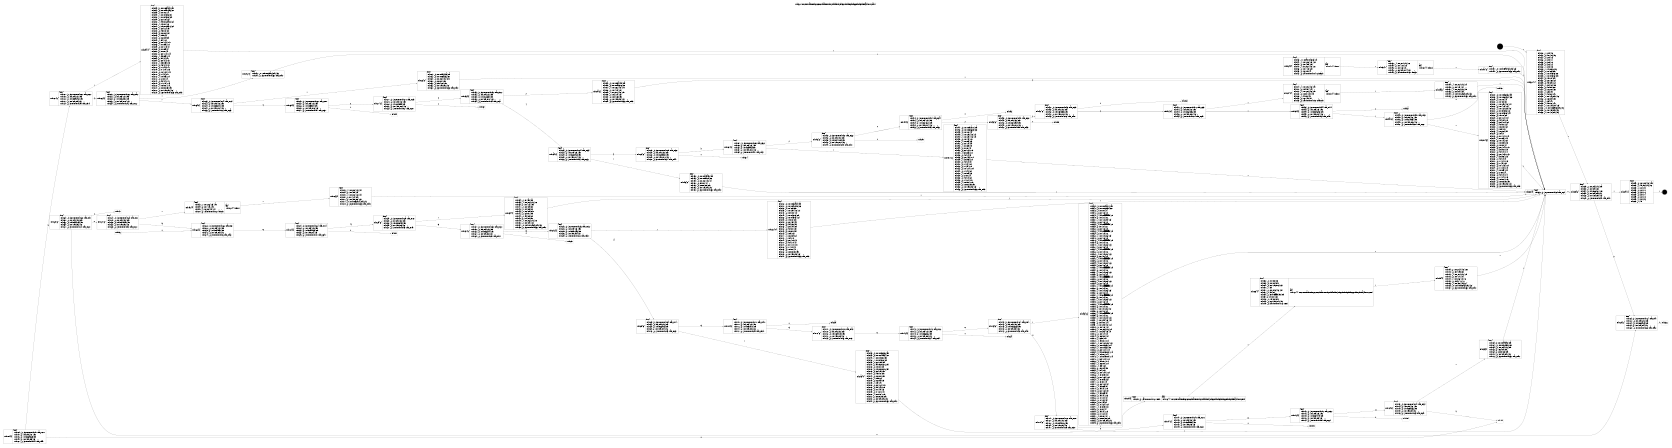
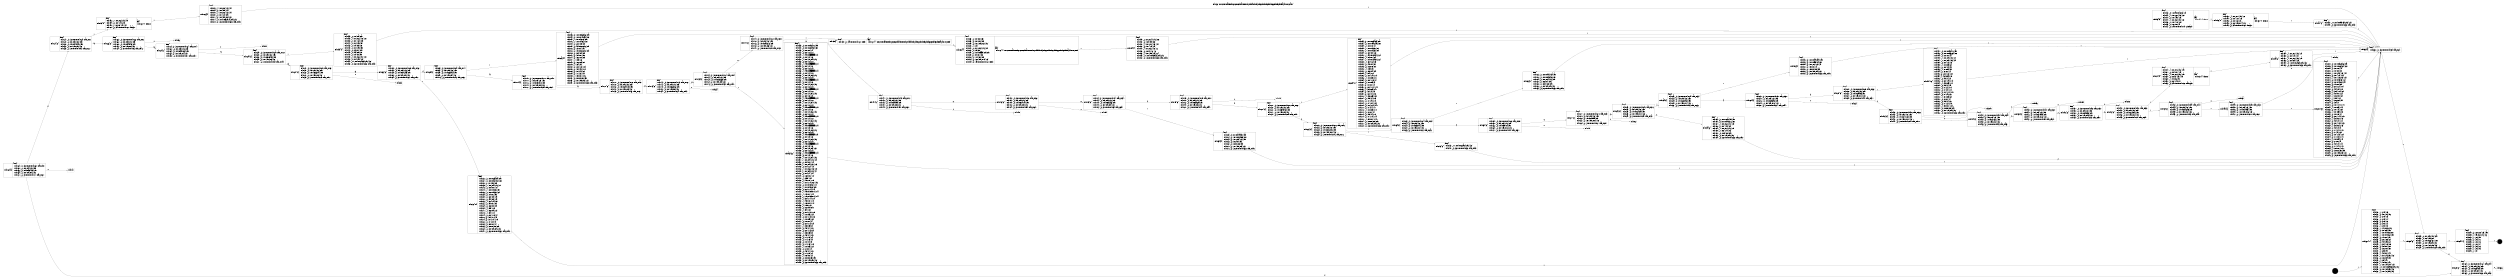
(156, 232) -> (159, 42)
(833, 323) -> none
(1461, 416) -> (1147, 102)
